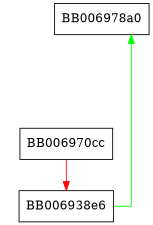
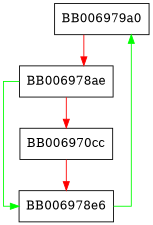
(102, 19) -> (102, 19)
none -> (66, 81)
(66, 206) -> (66, 206)
